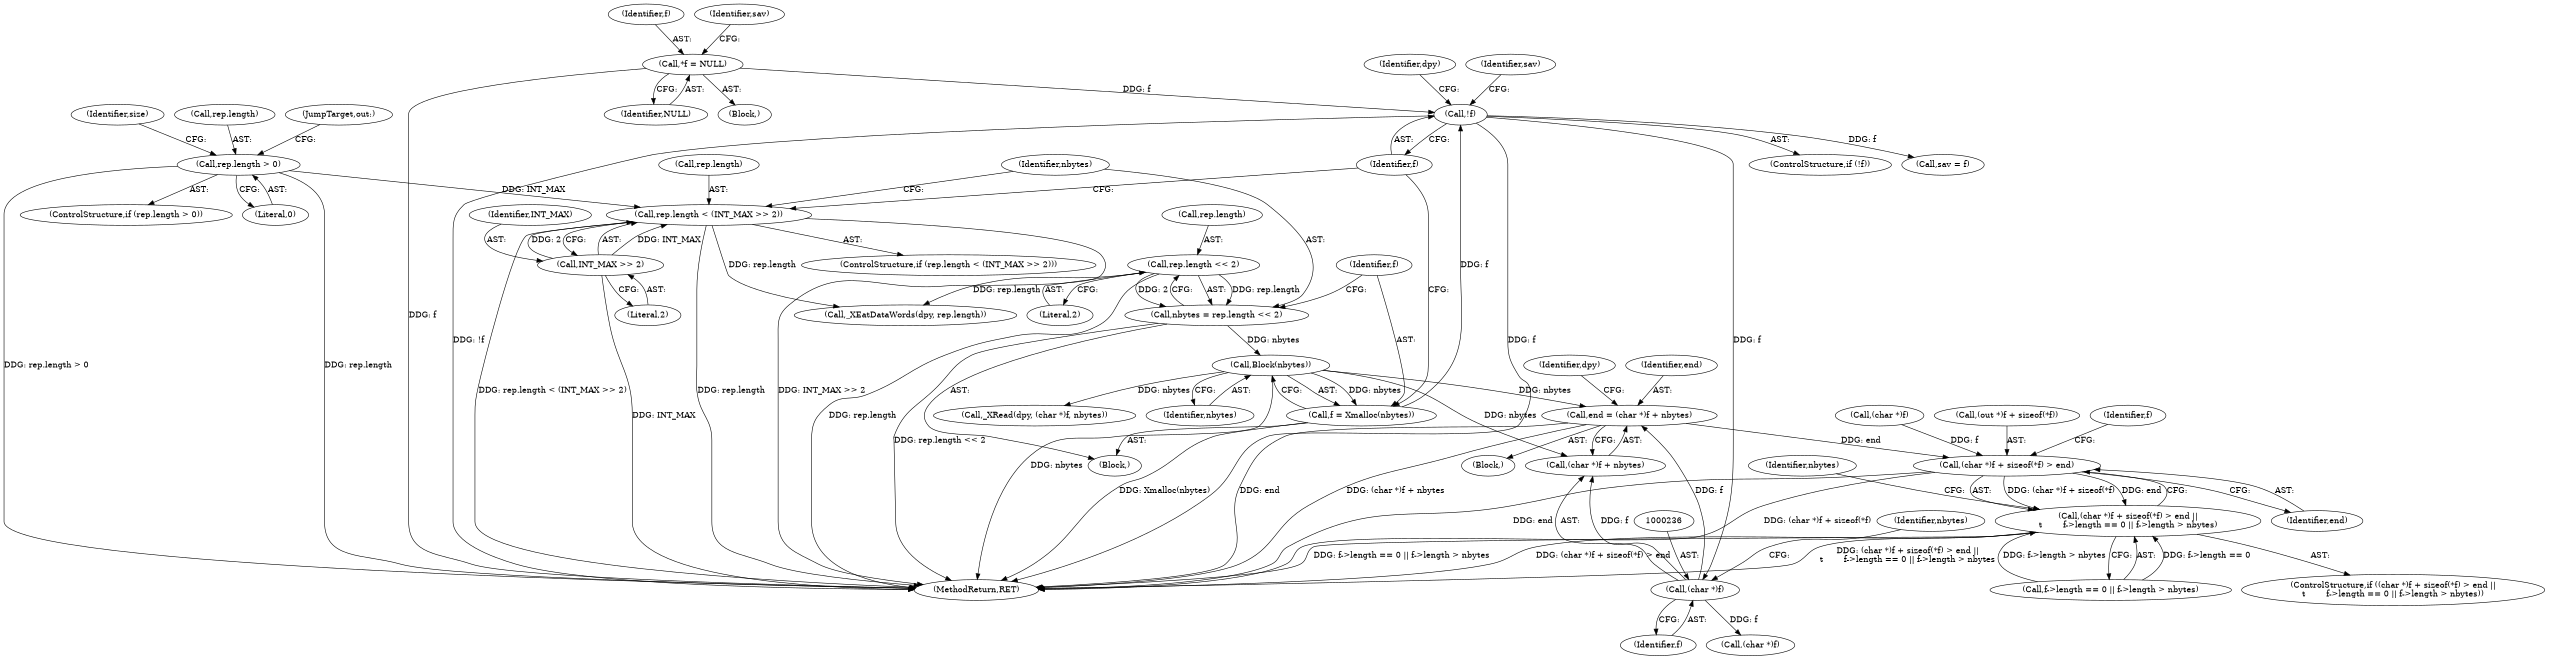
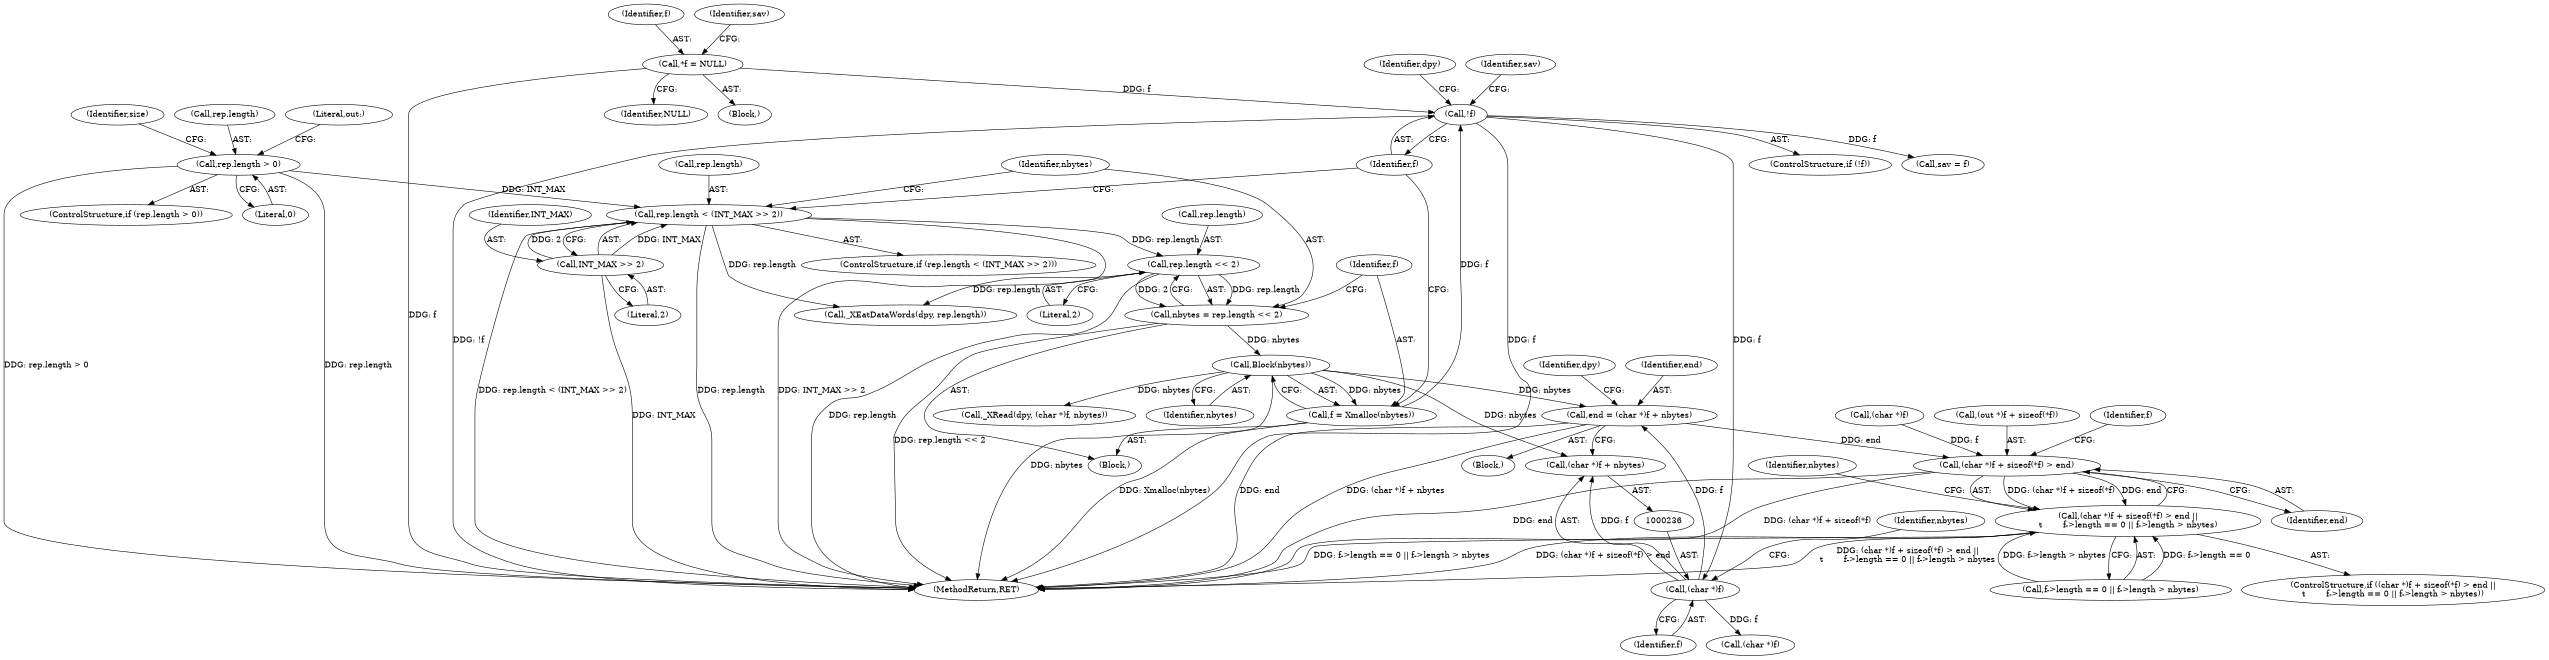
(680, 94) -> none
(339, 115) -> (339, 115)
none -> (985, 224)
(1619, 445) -> (1628, 492)
